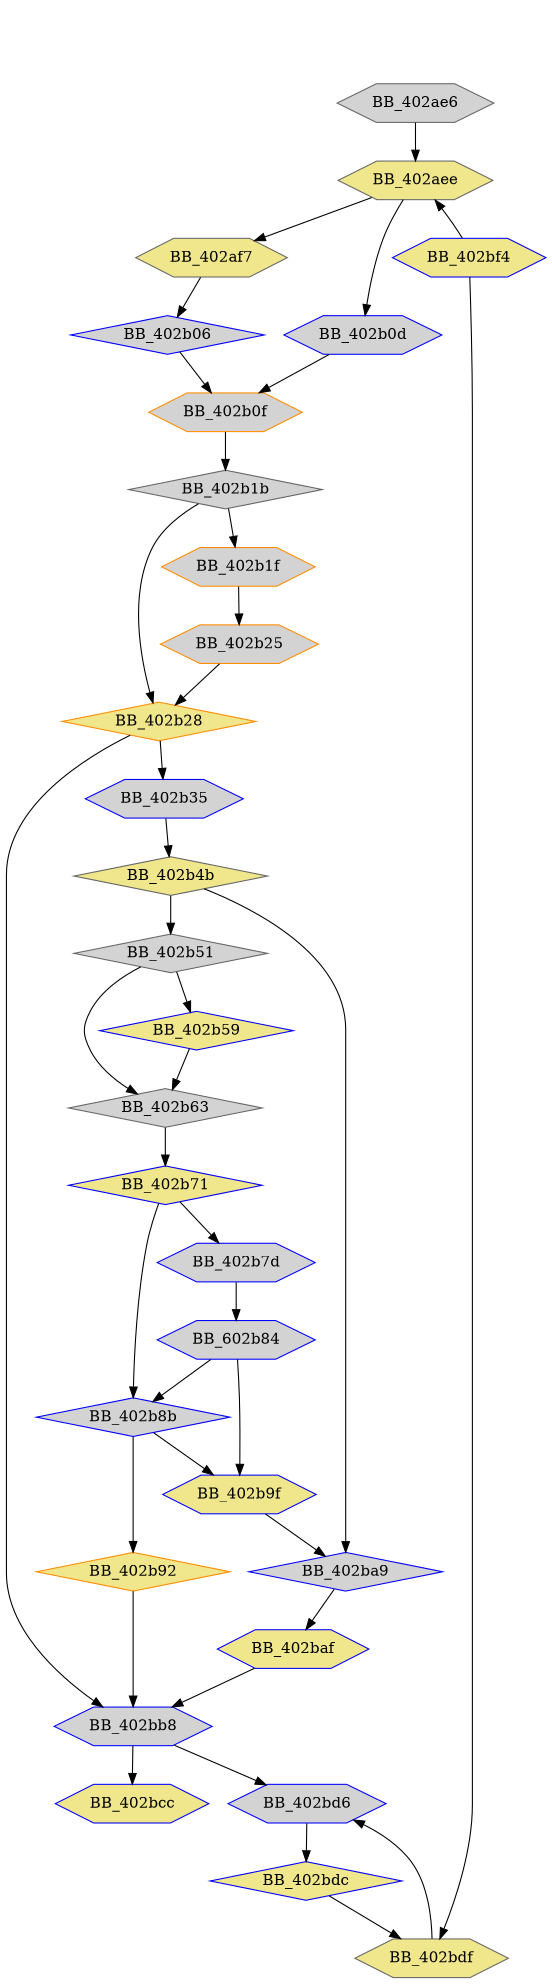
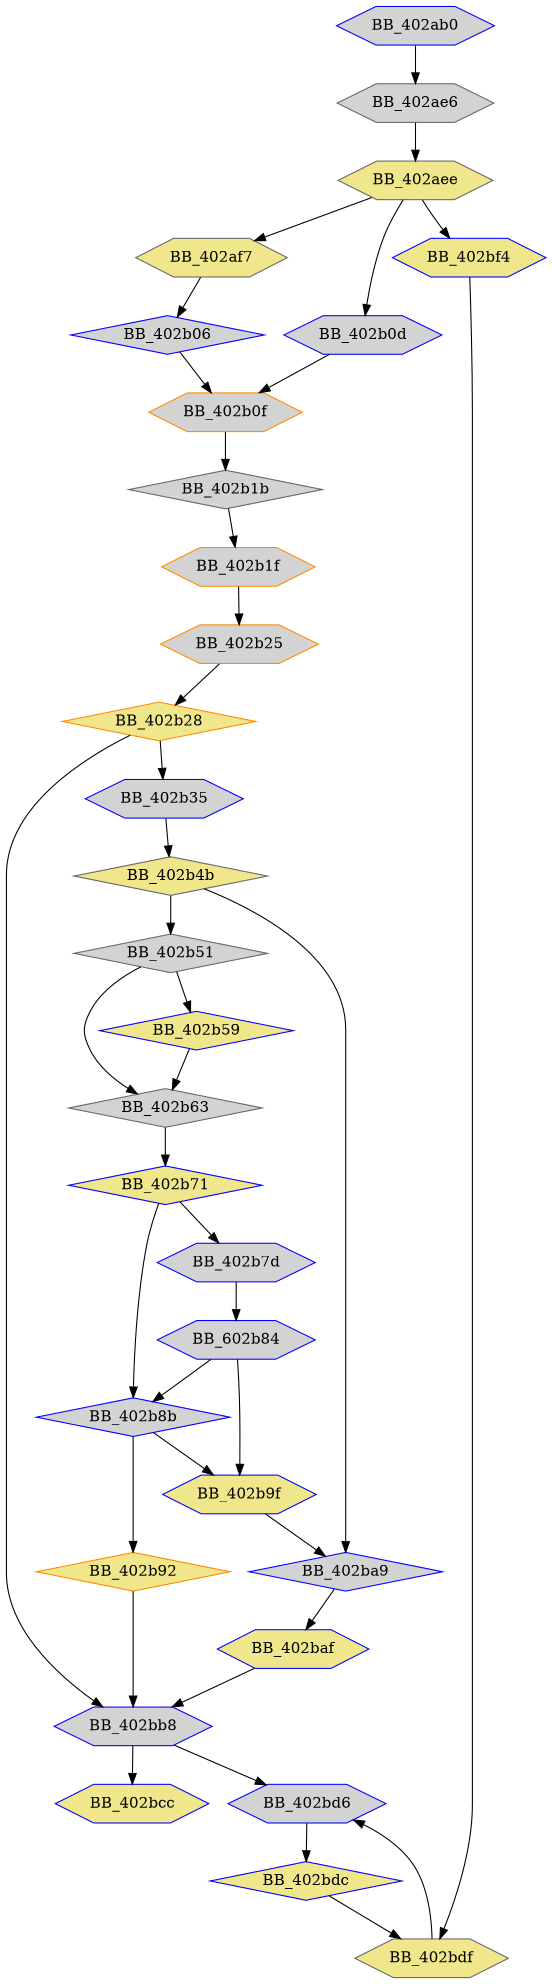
none -> (415, 26)
(453, 223) -> (432, 215)
(141, 587) -> none
